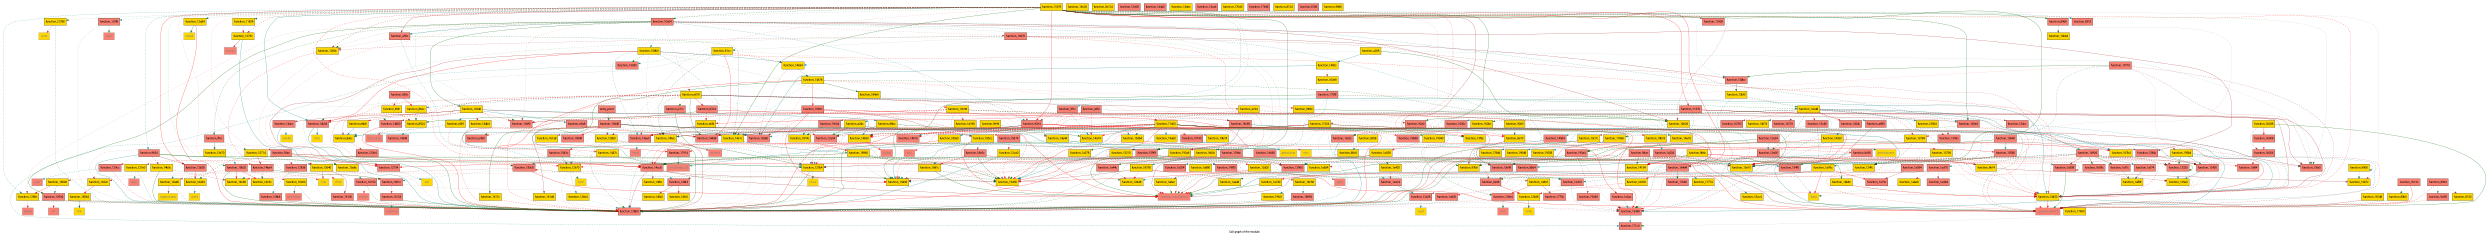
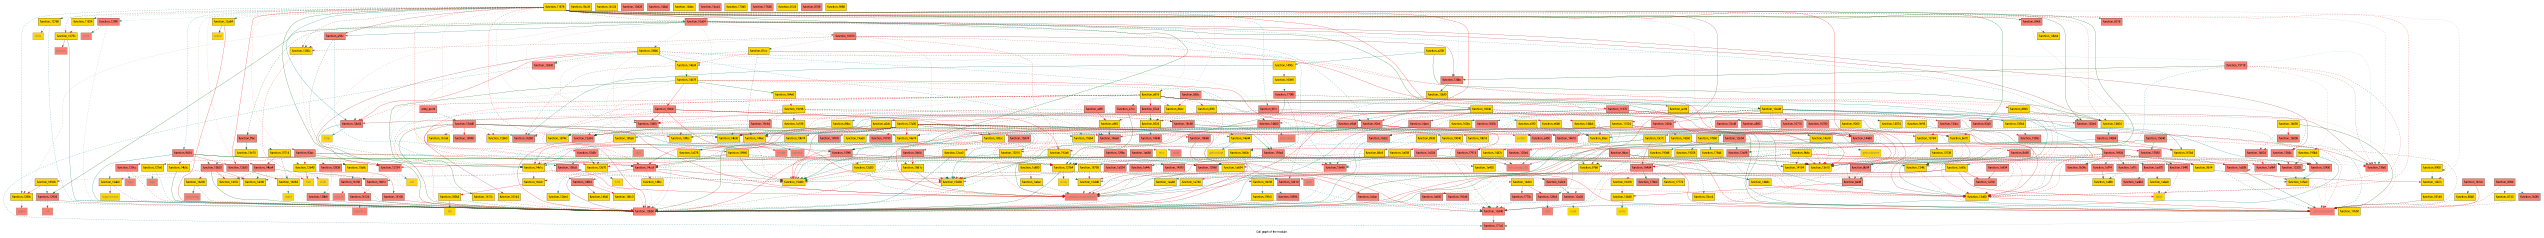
(1713, 22) -> none
none -> (829, 138)
(797, 149) -> (605, 160)
(1361, 199) -> (1138, 204)
